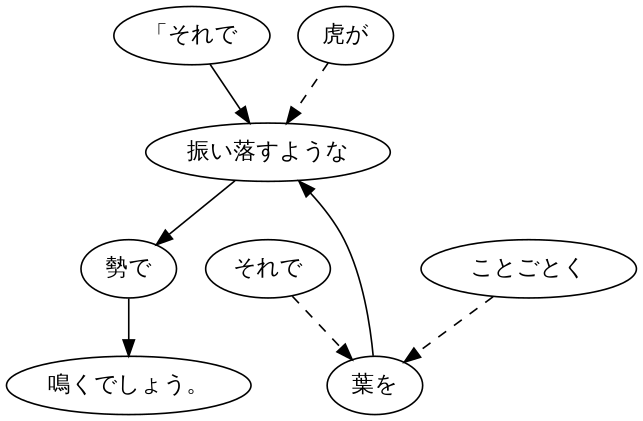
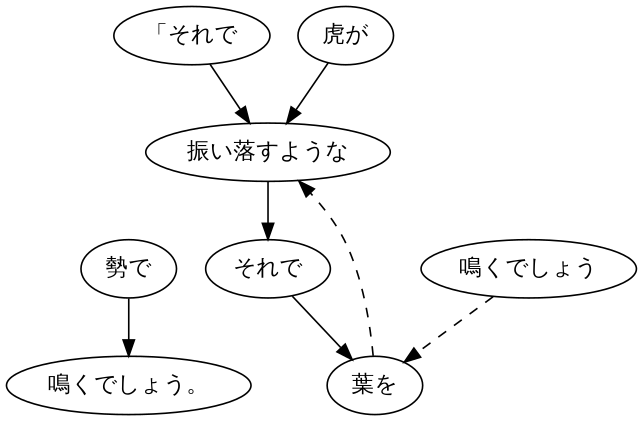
(312, 86) -> (312, 86)
(202, 207) -> (268, 203)
(356, 269) -> (356, 269)
(529, 269) -> (529, 269)
(317, 322) -> (317, 322)
